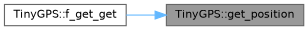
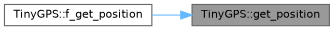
(65, 15) -> (78, 15)
